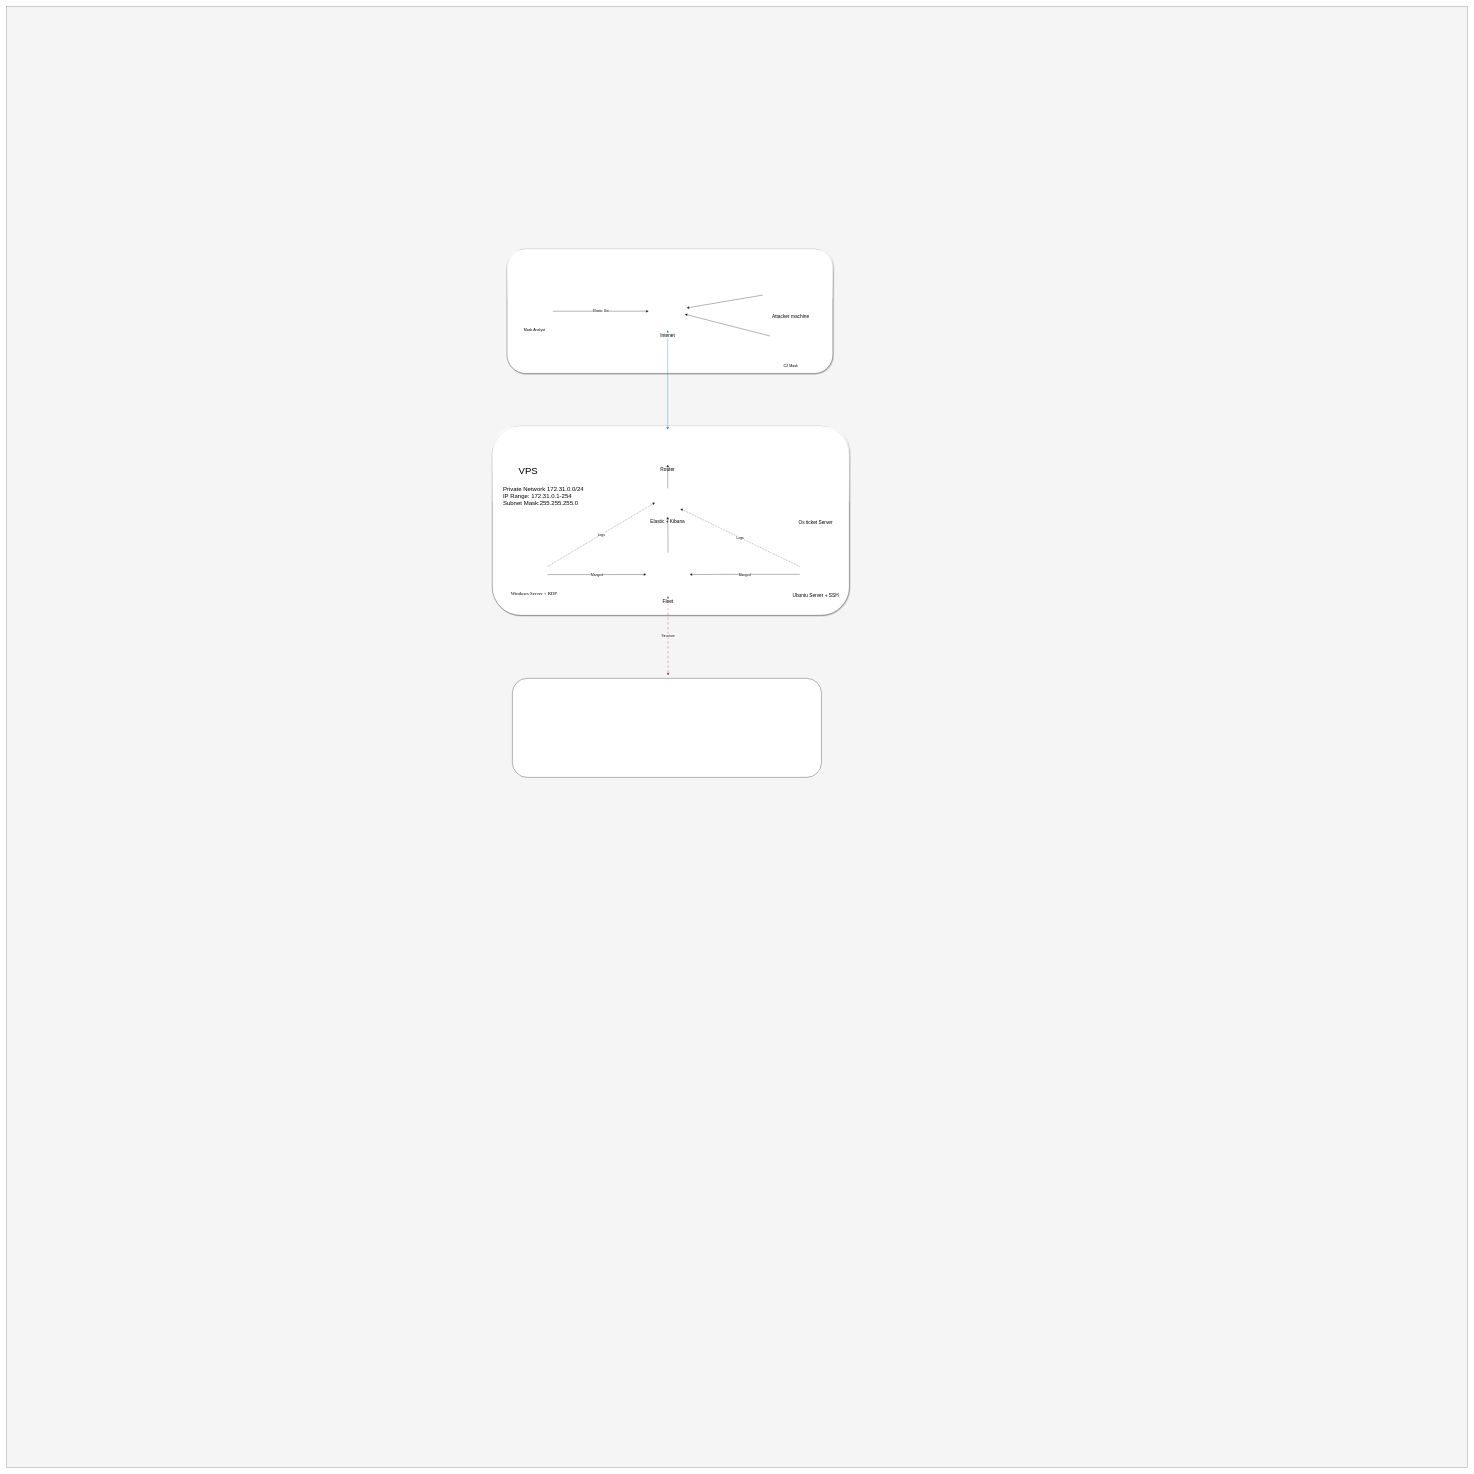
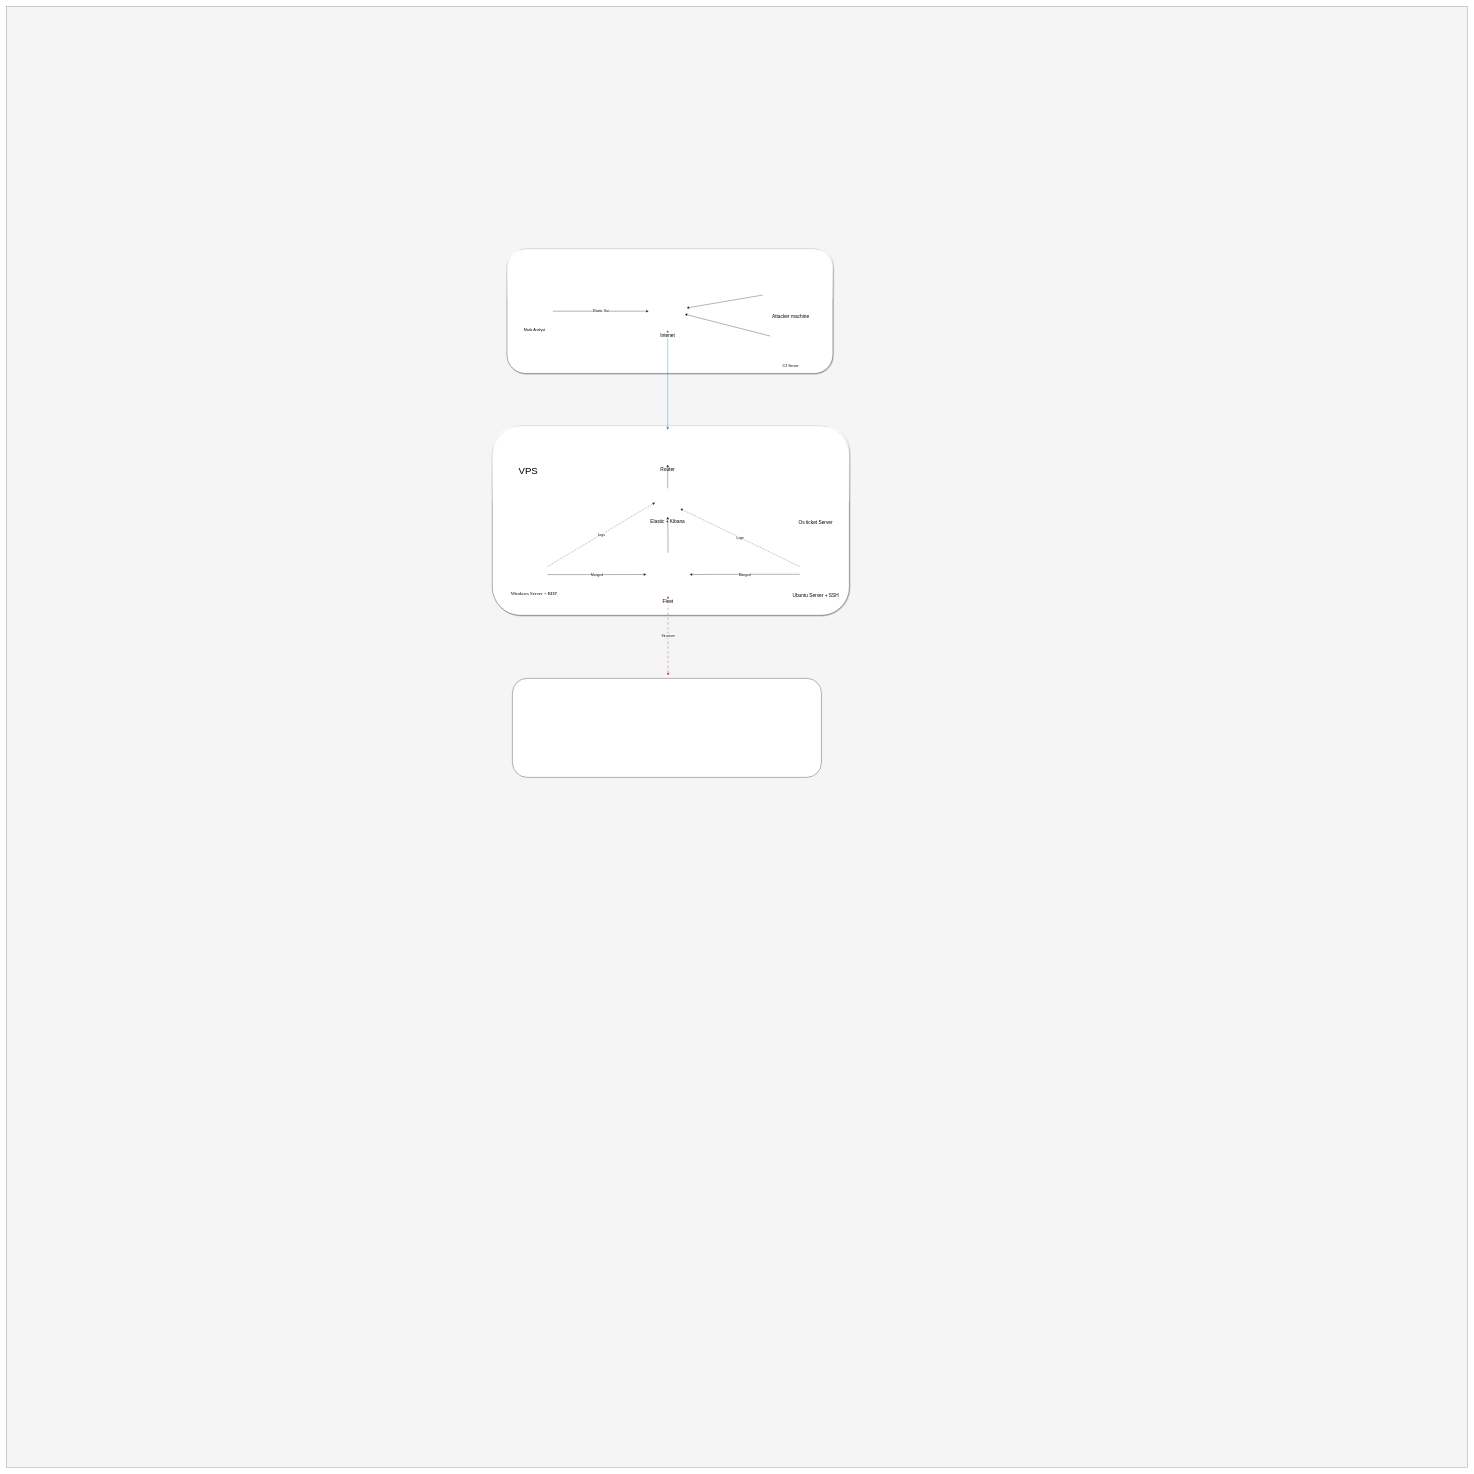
(791, 366) -> (791, 366)
(545, 496) -> none
